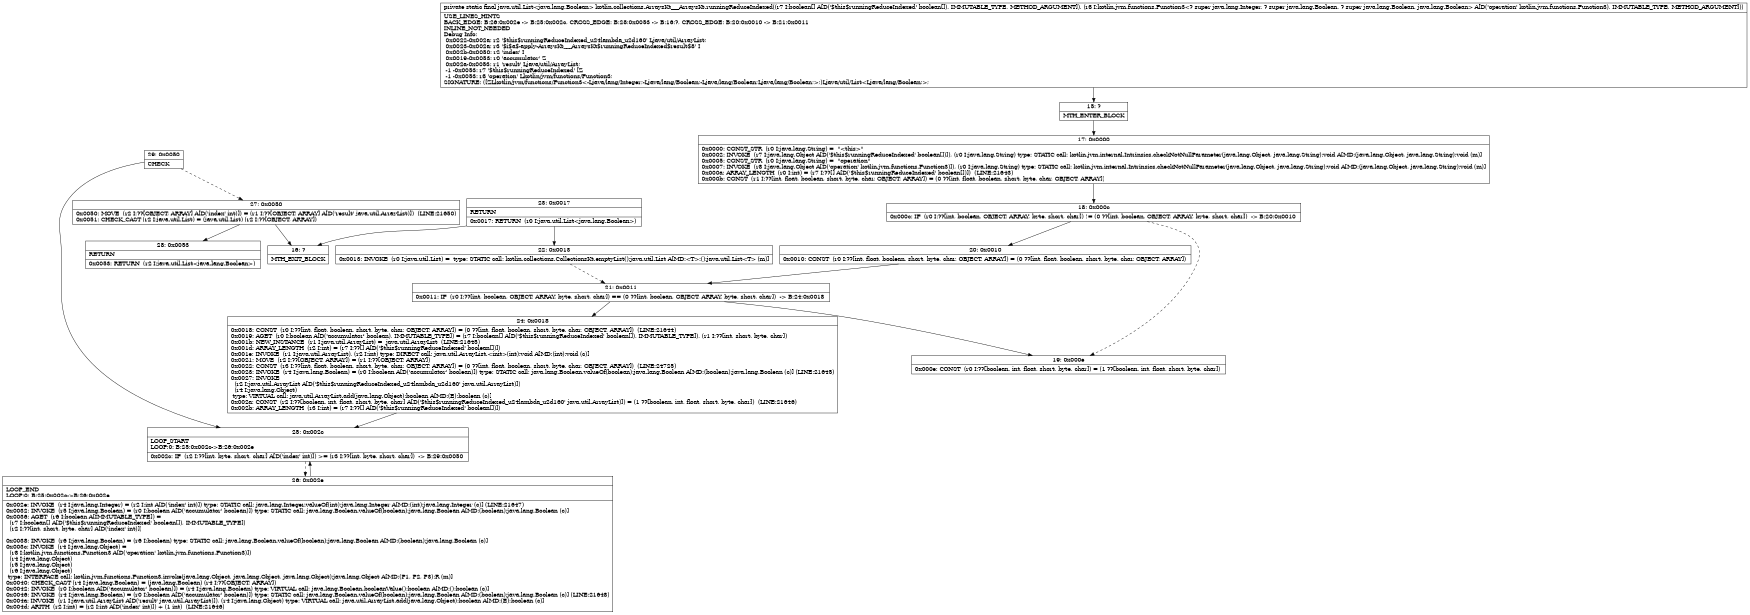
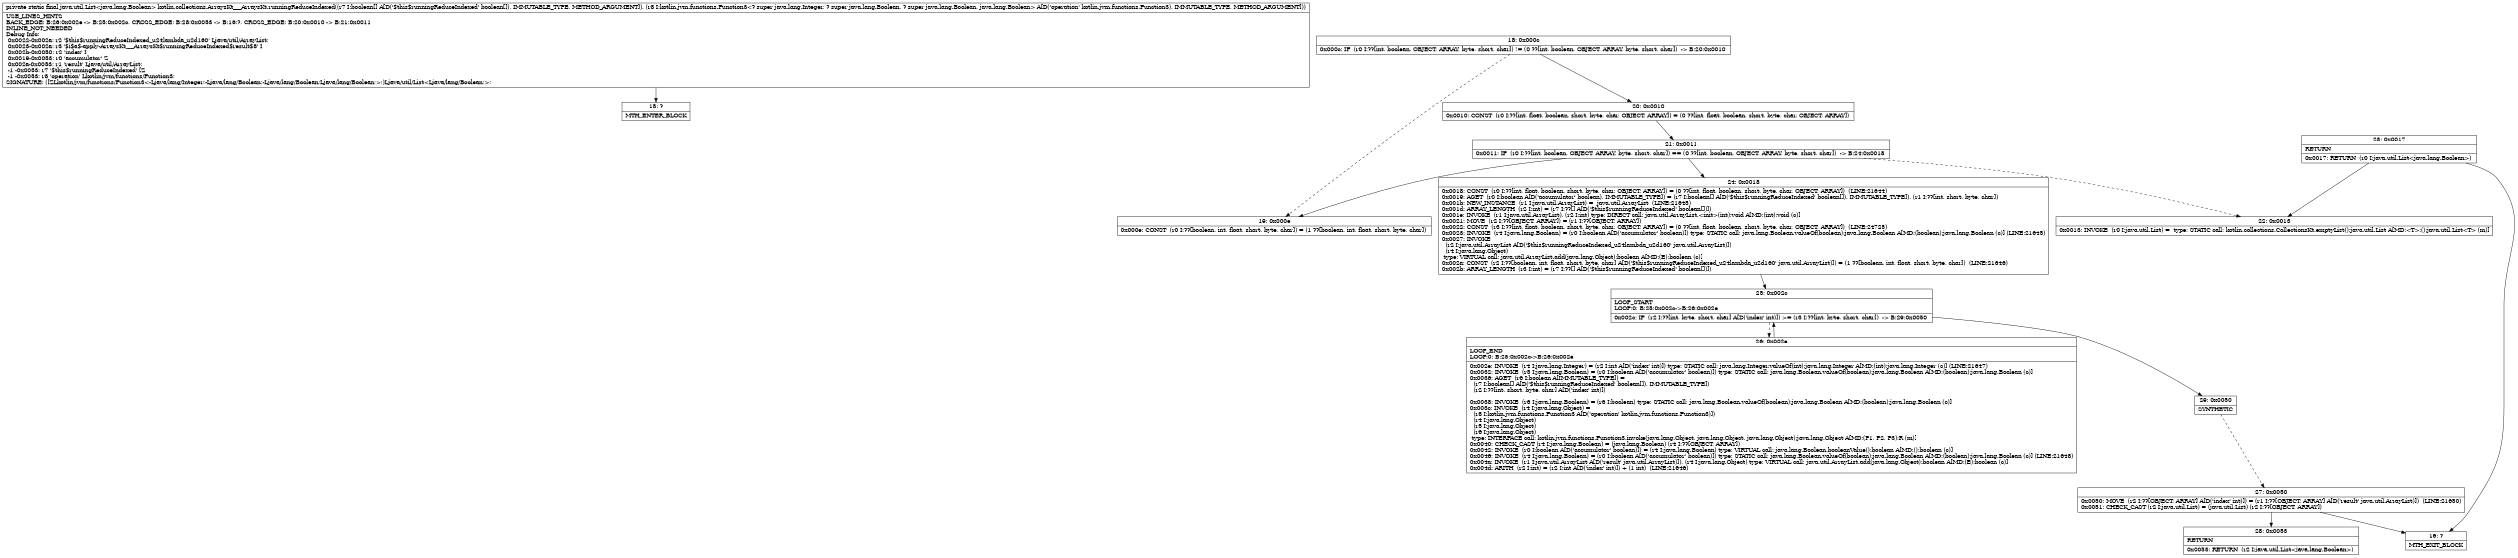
(1094, 160) -> none
(159, 164) -> (2216, 410)
(586, 273) -> (2052, 178)
(64, 311) -> (2071, 335)
